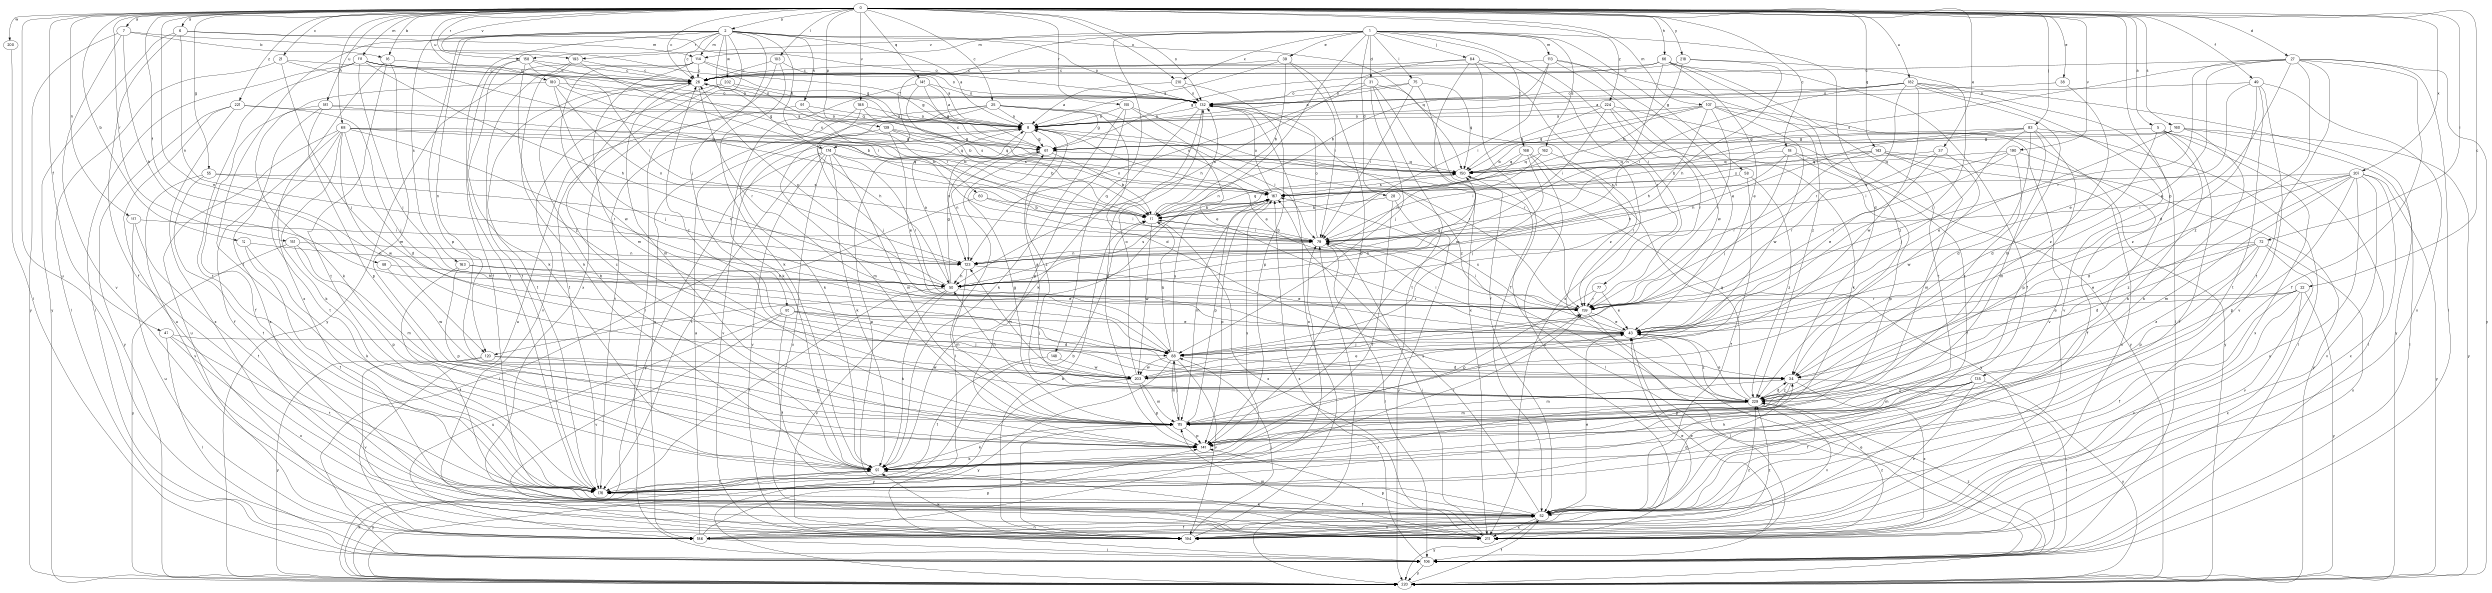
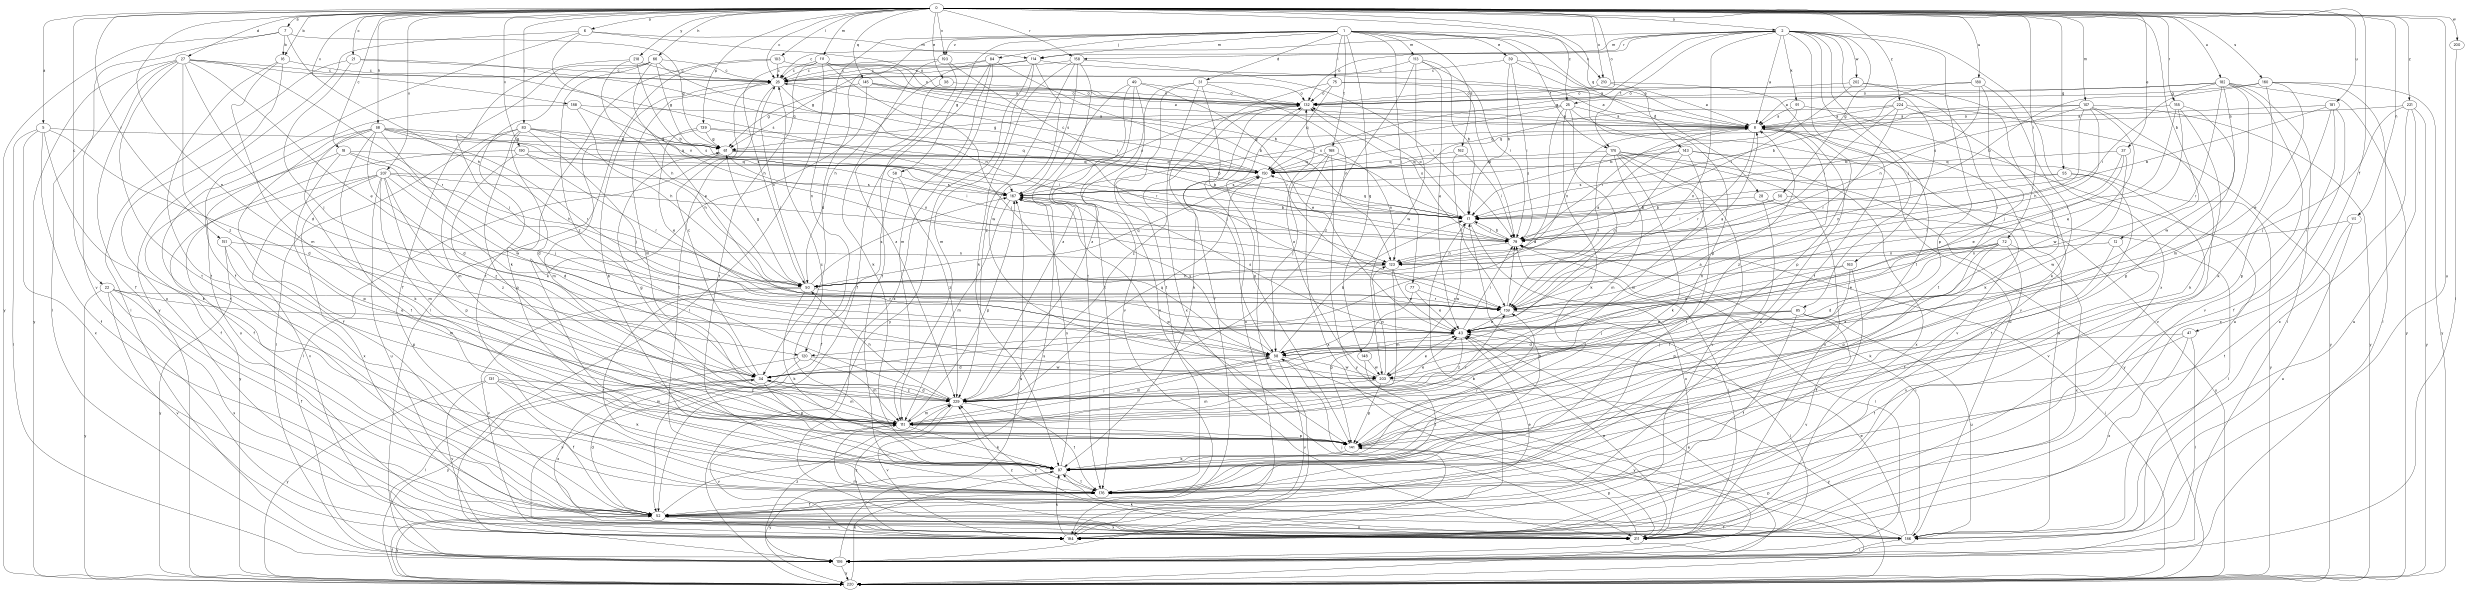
(1568, 10) -> none
(2126, 49) -> none
(1837, 140) -> (1935, 96)
(384, 265) -> none
